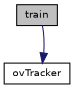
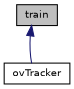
(44, 39) -> (30, 50)
